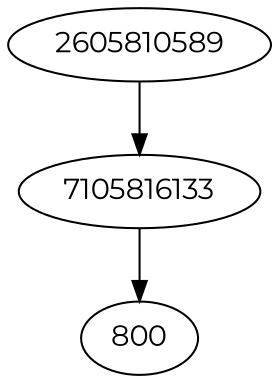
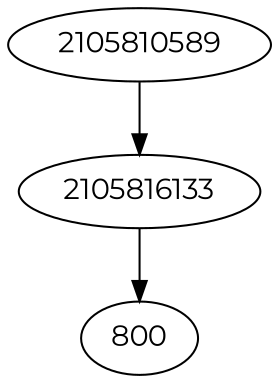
(140, 45) -> (140, 45)
(140, 192) -> (140, 192)
